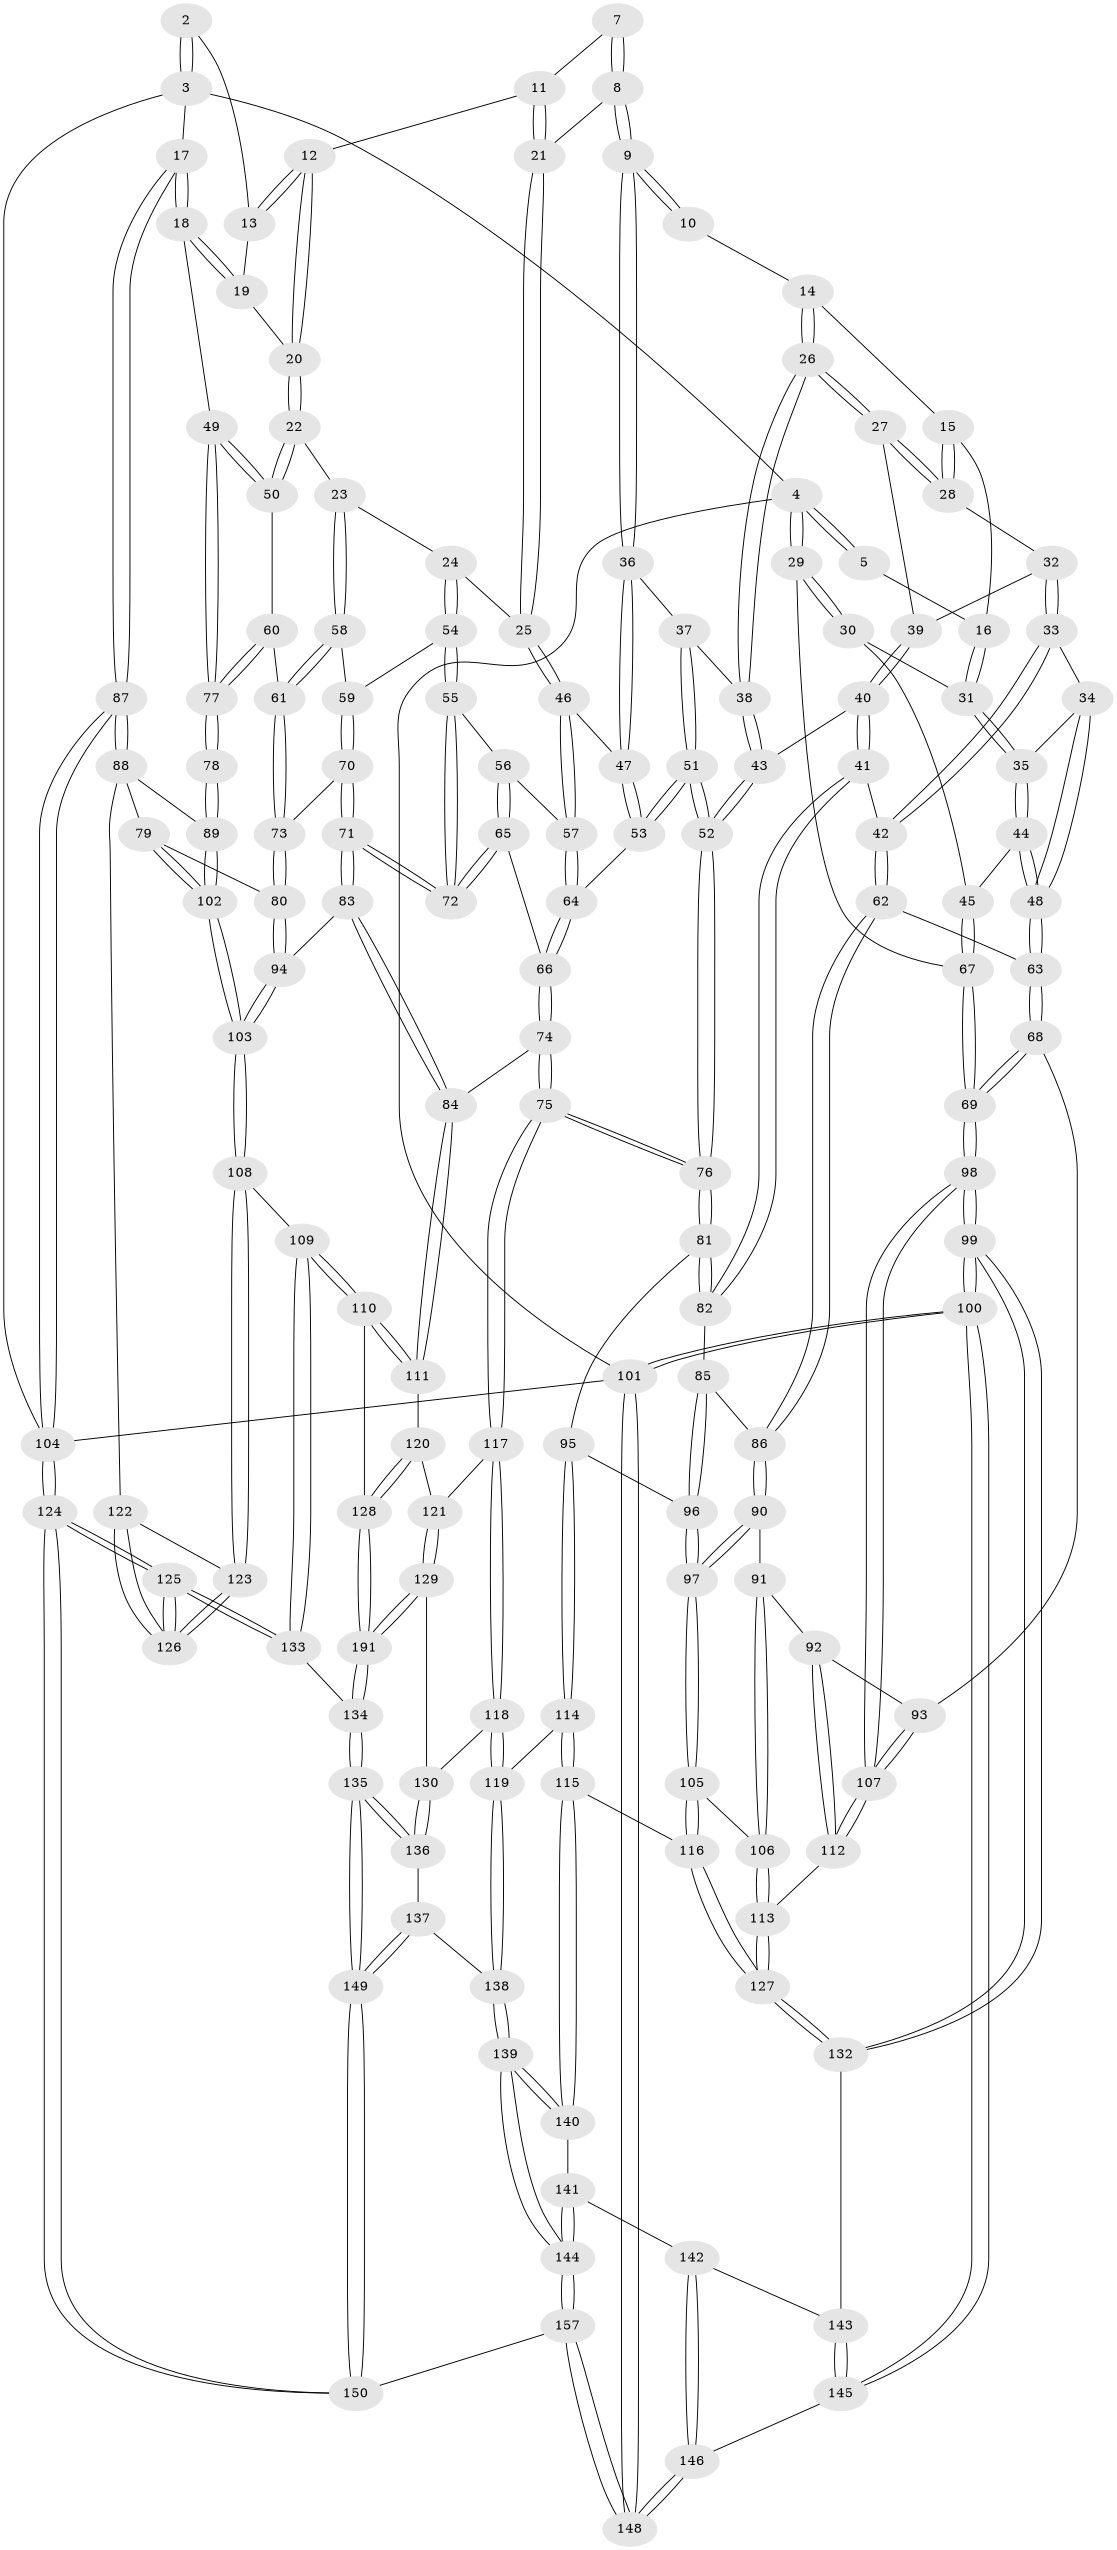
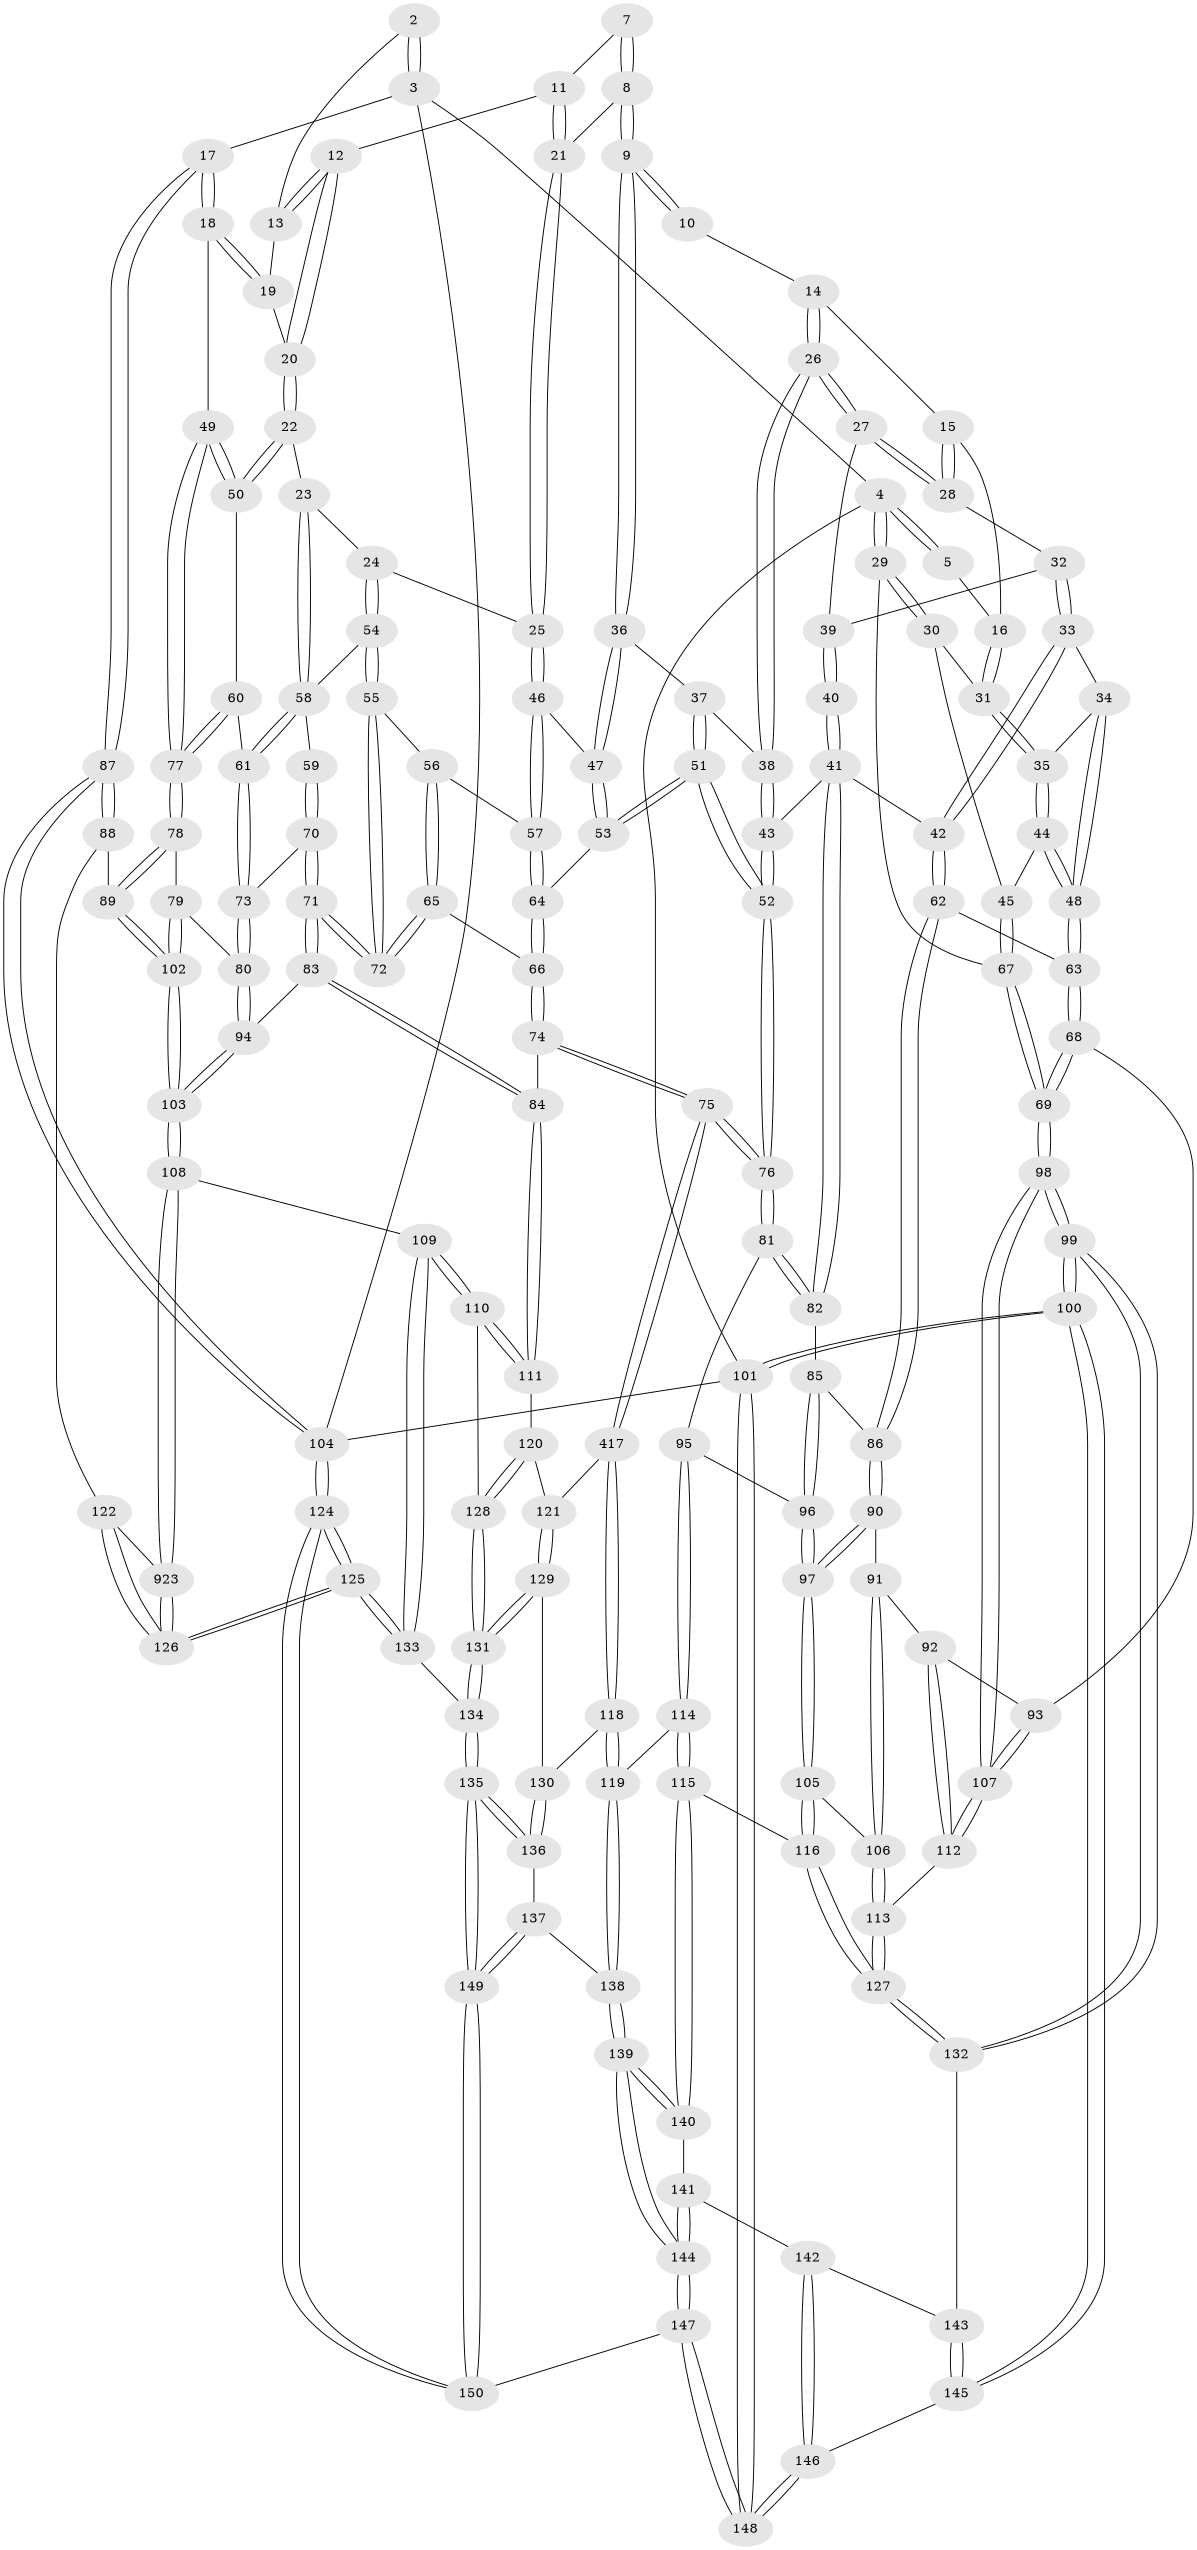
(399, 665) -> (338, 665)
(812, 733) -> (801, 800)
(133, 800) -> (176, 868)
(496, 1445) -> (612, 1445)
(240, 1580) -> (167, 1580)
(364, 1648) -> (478, 1648)
(568, 2326) -> (684, 2326)
